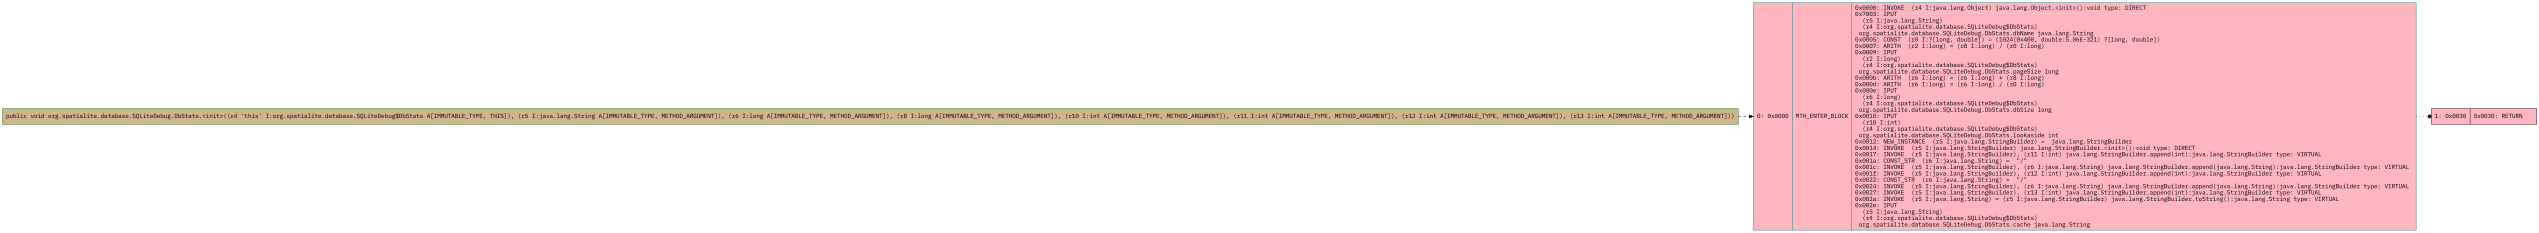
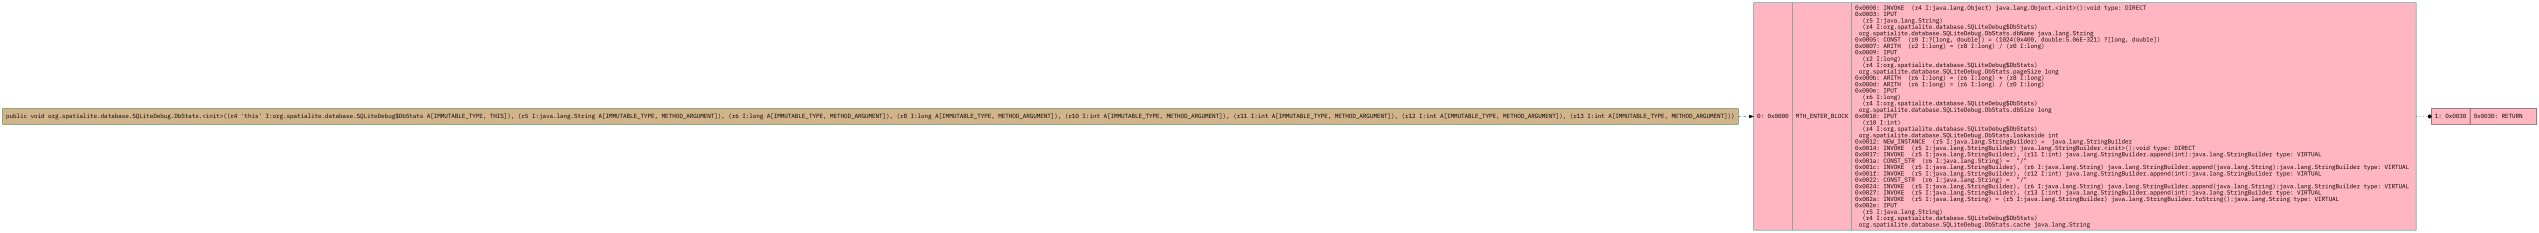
(1880, 14) -> (1880, 14)
